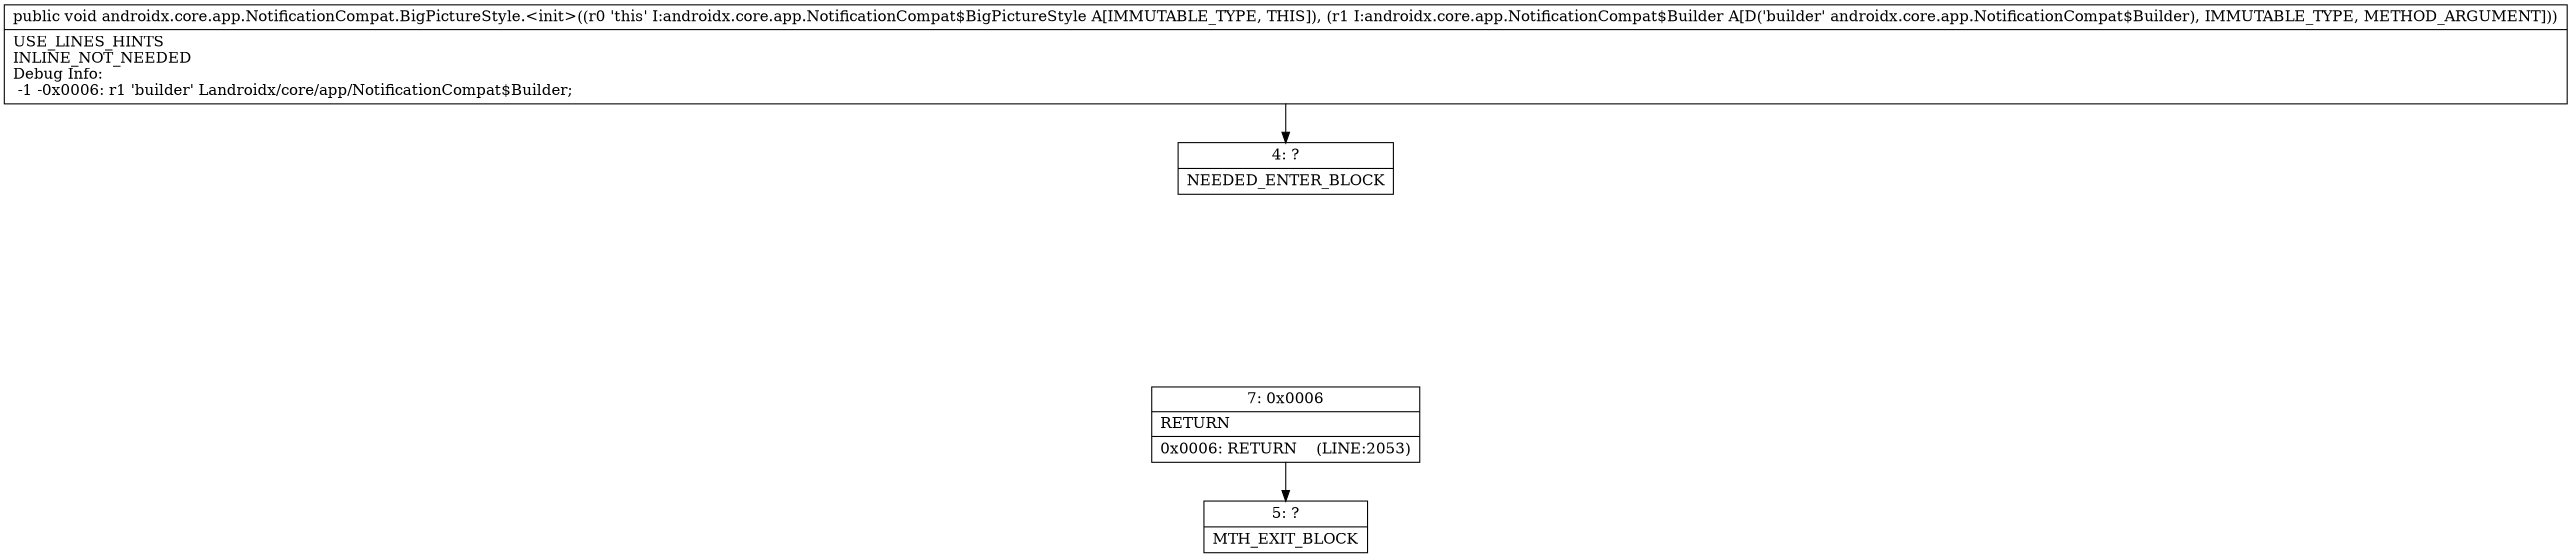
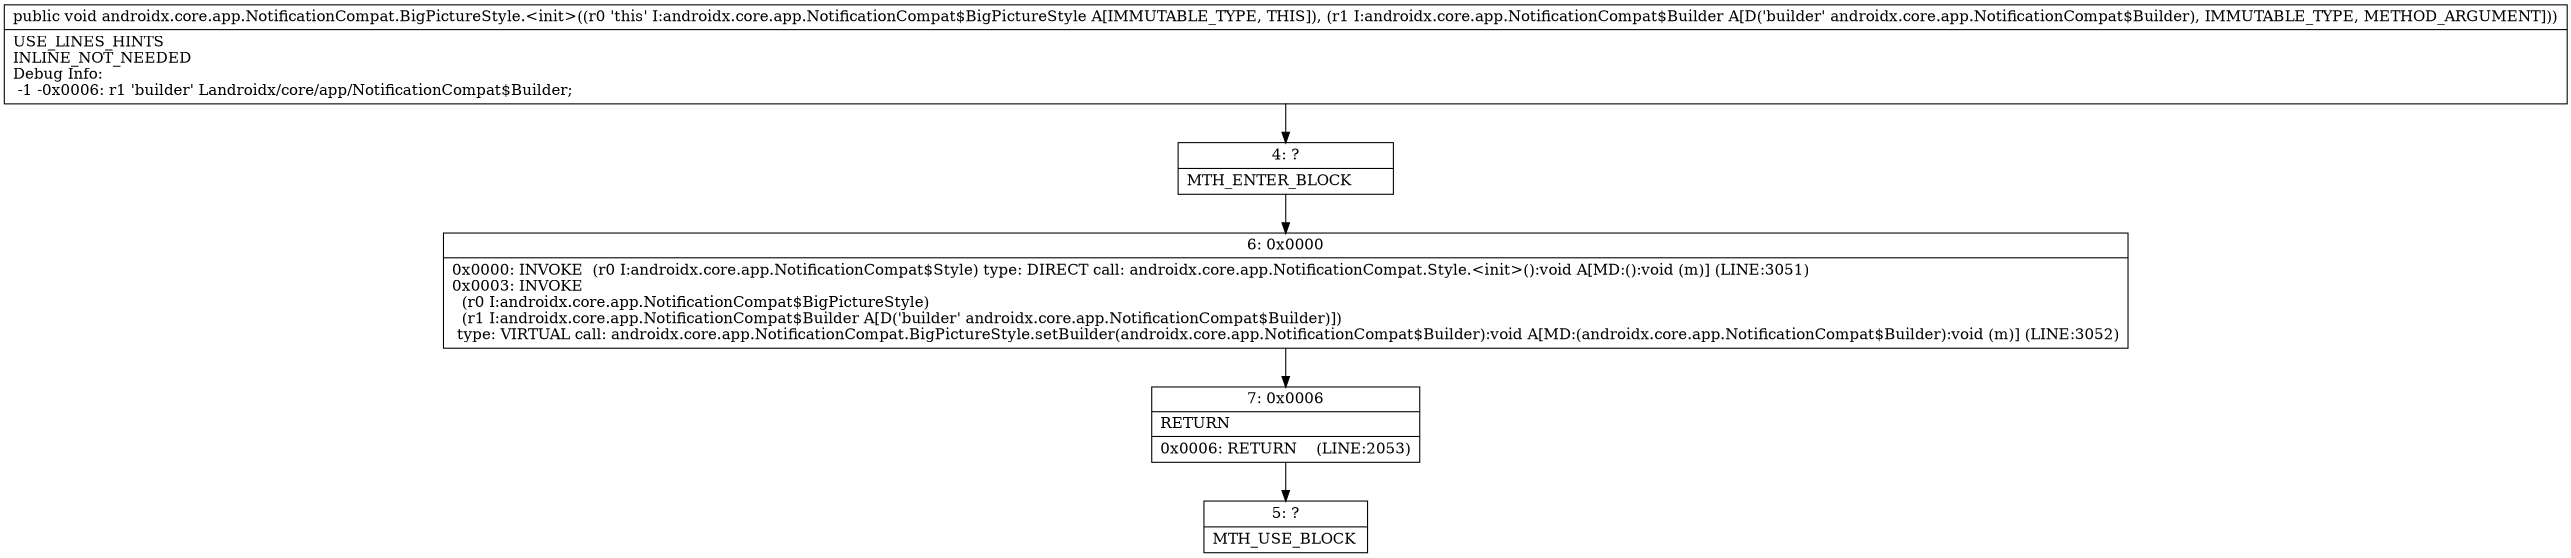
(1286, 181) -> (1270, 181)
none -> (1286, 291)
(1286, 539) -> (1284, 539)
